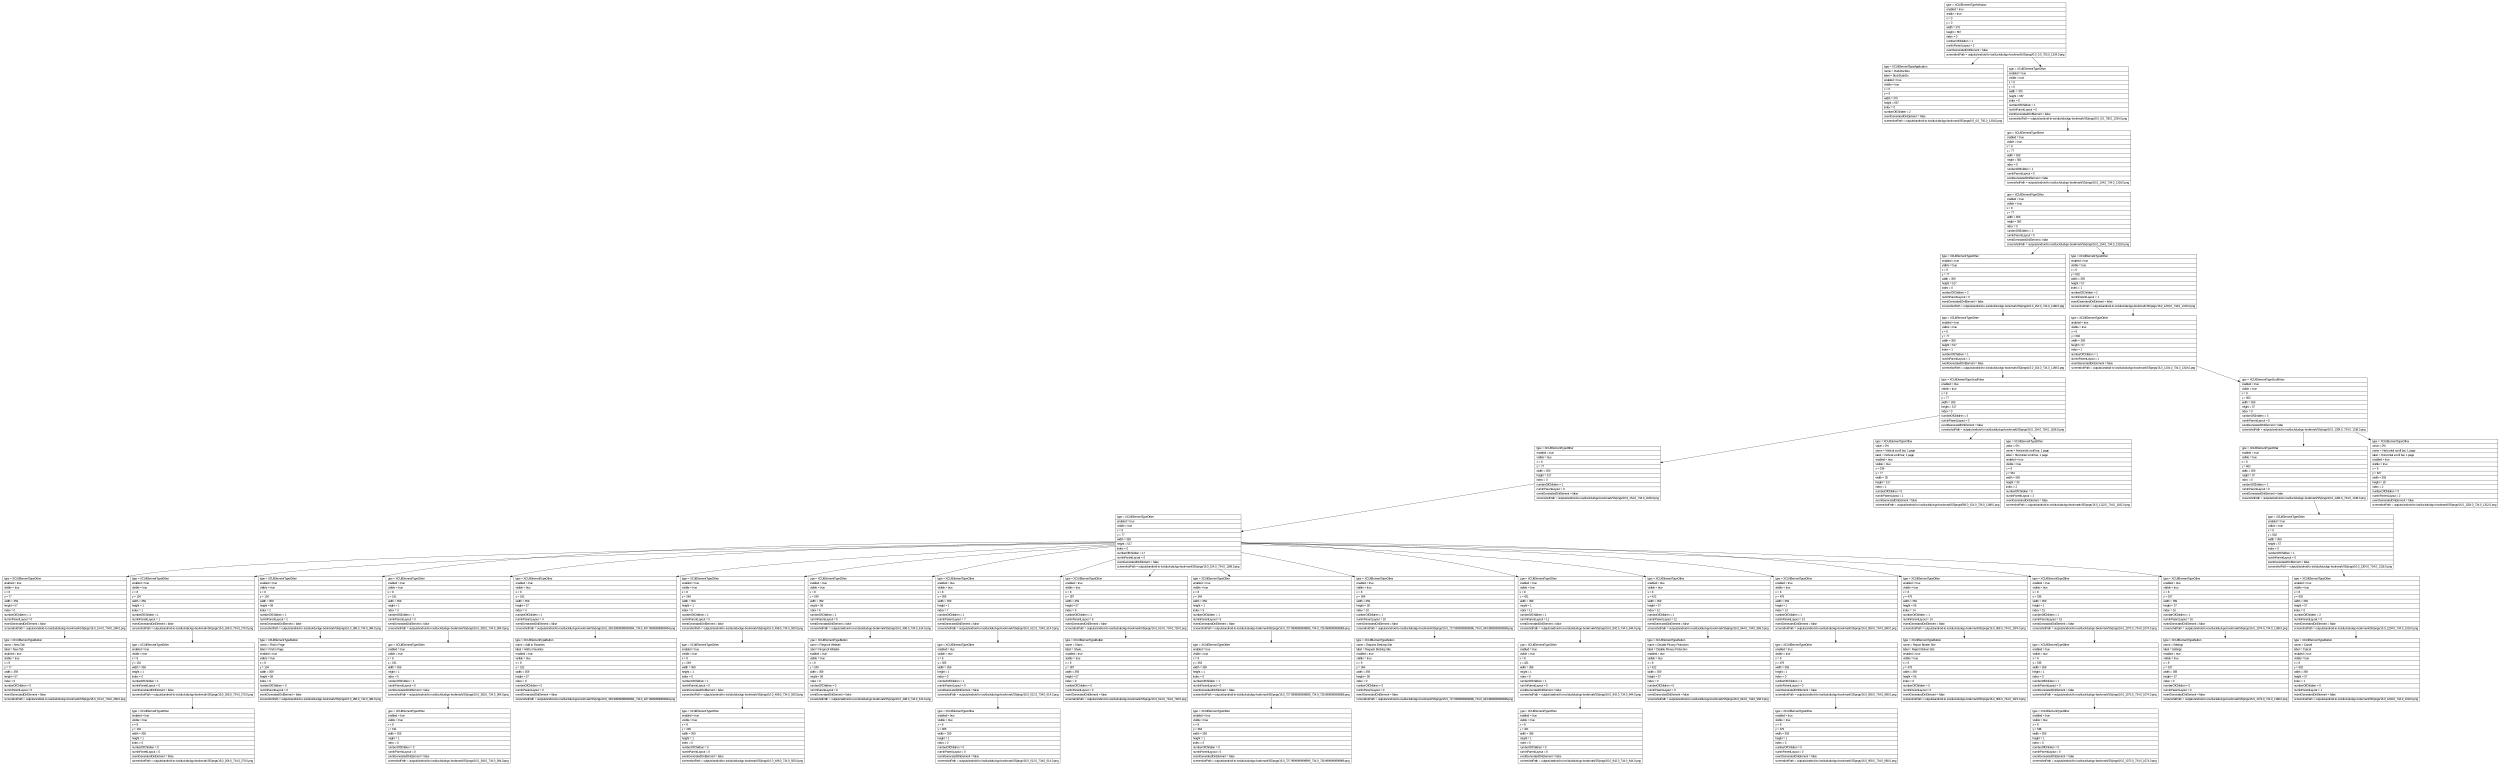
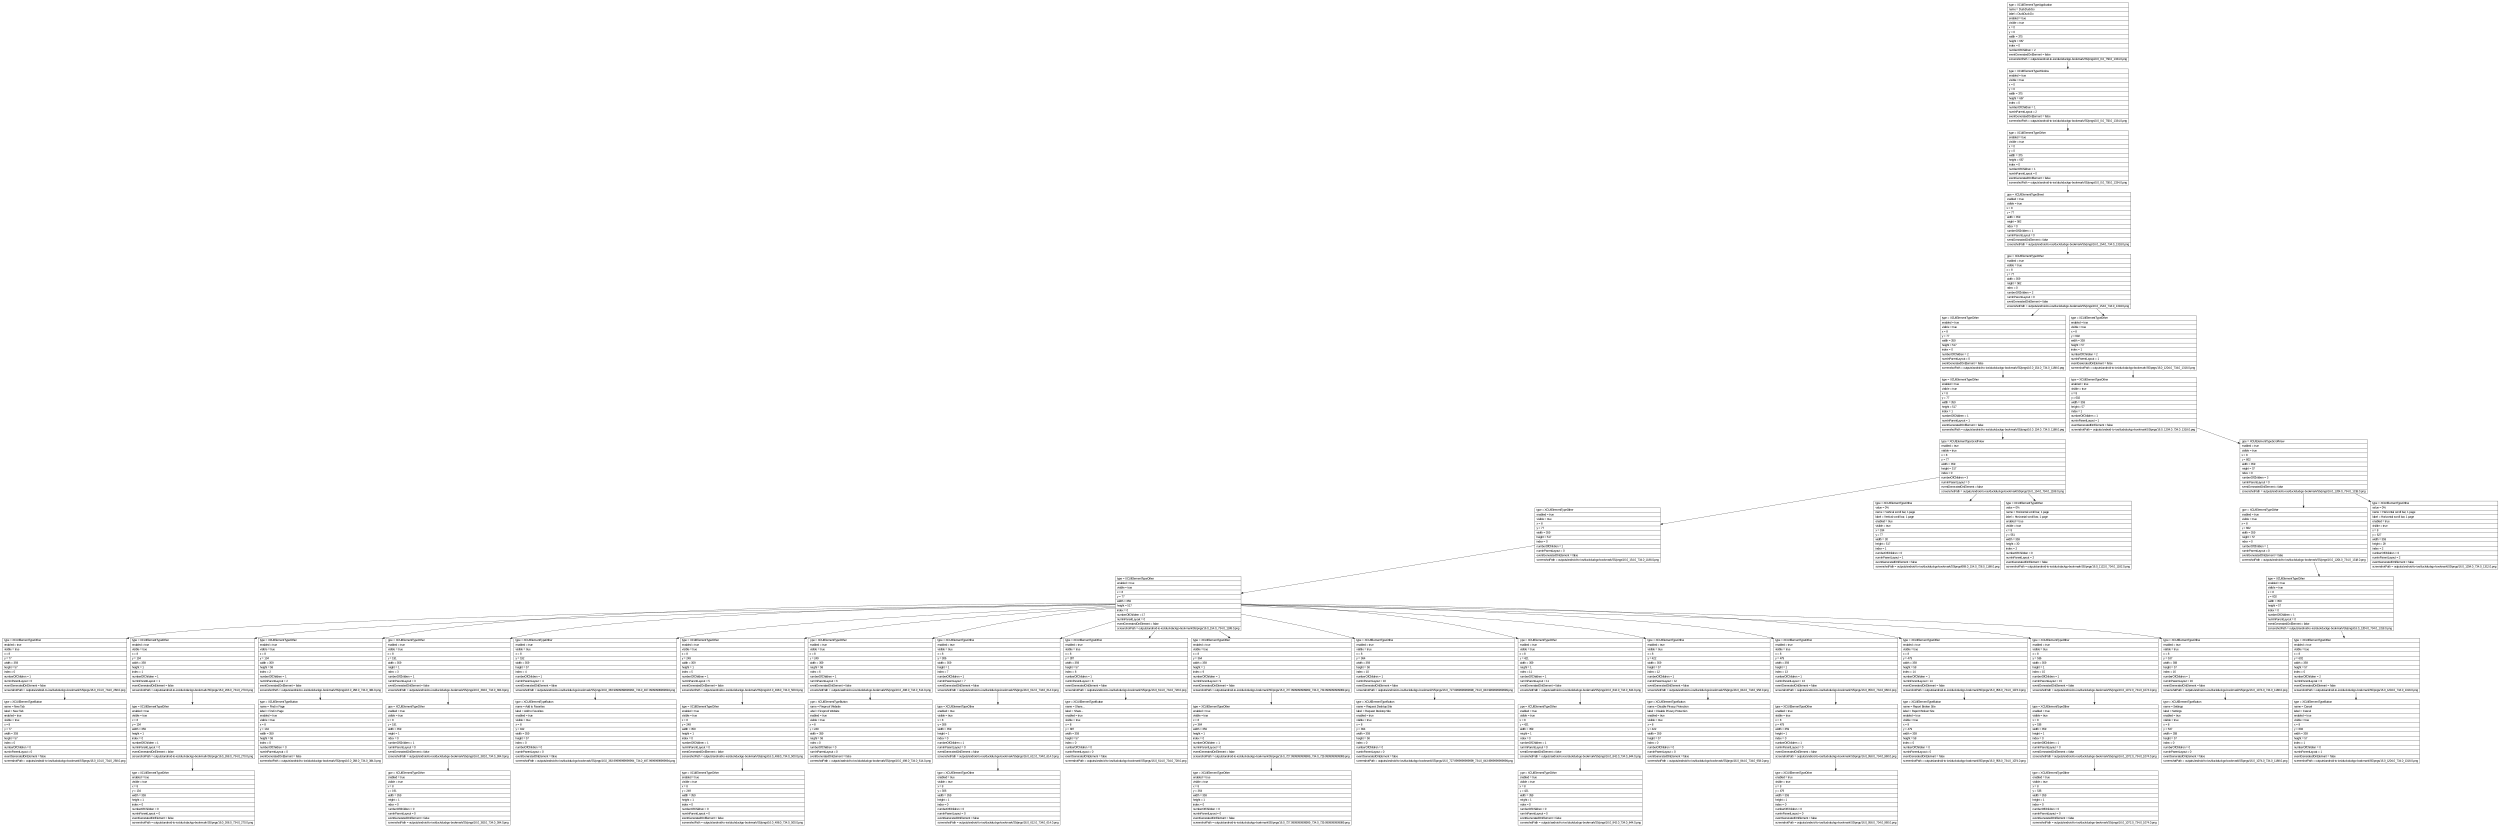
(1976, 60) -> (2068, 64)
